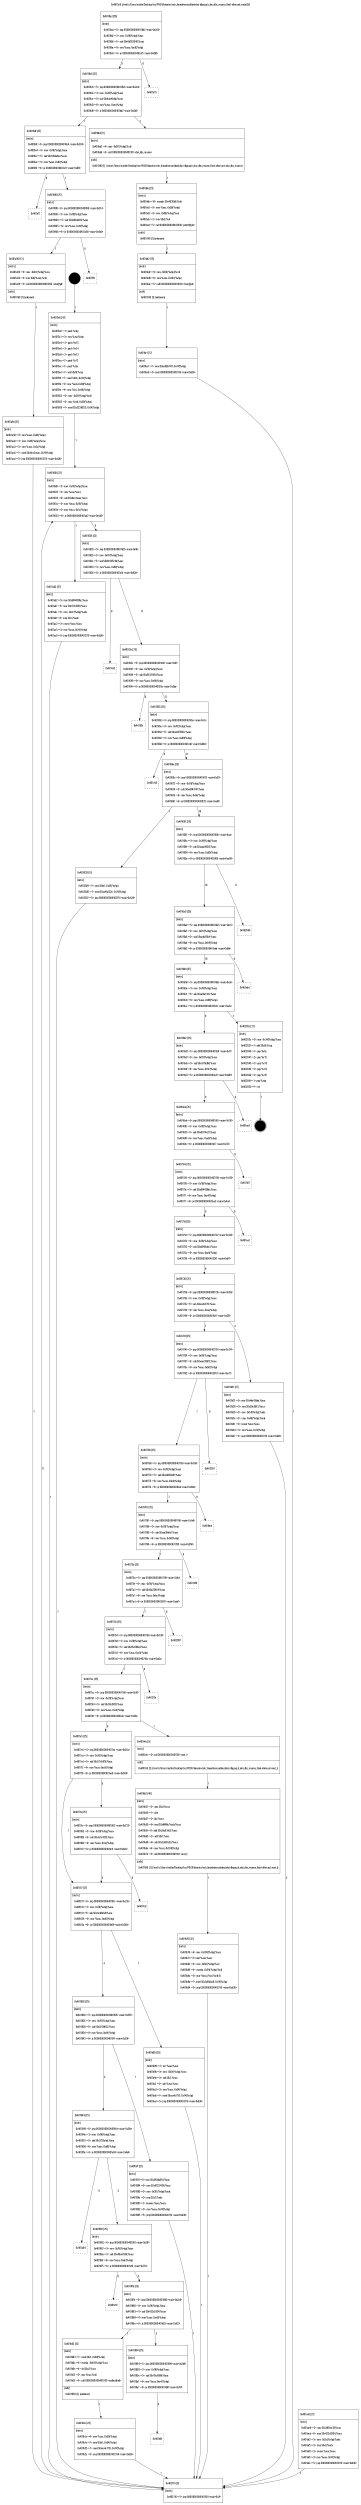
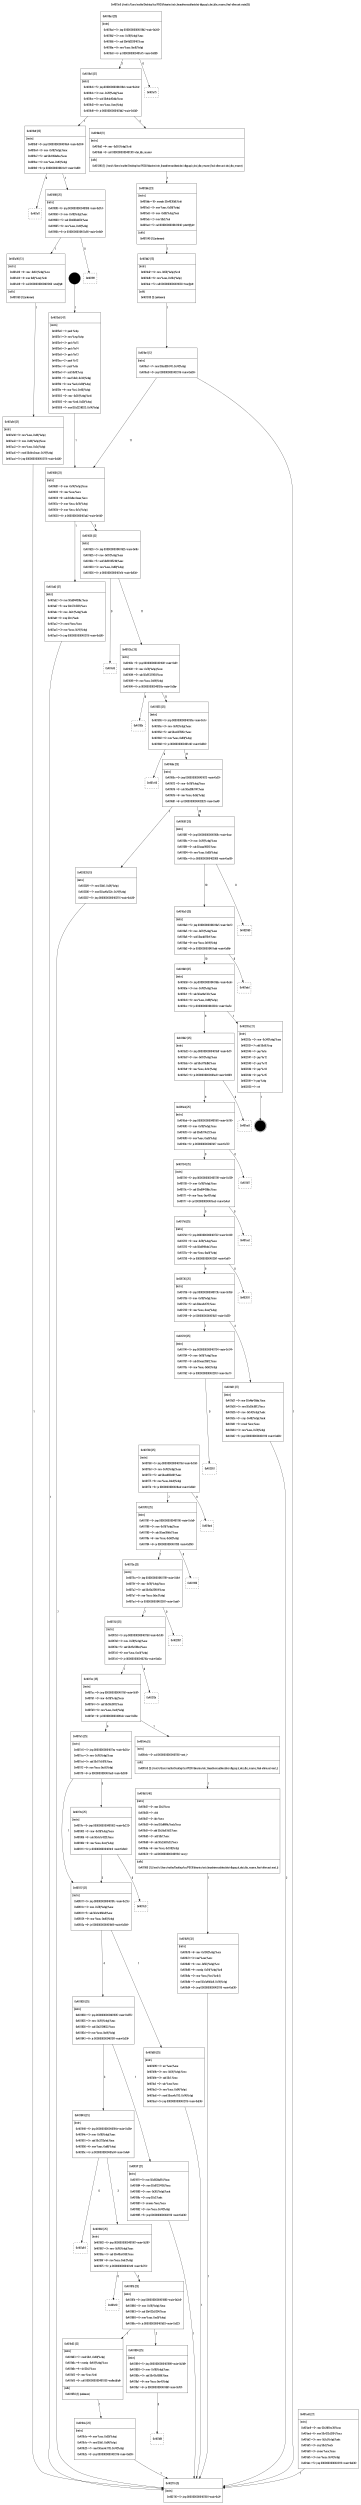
none -> (204, 1154)
none -> (245, 1298)
(187, 1411) -> none
(42, 1555) -> (126, 422)
